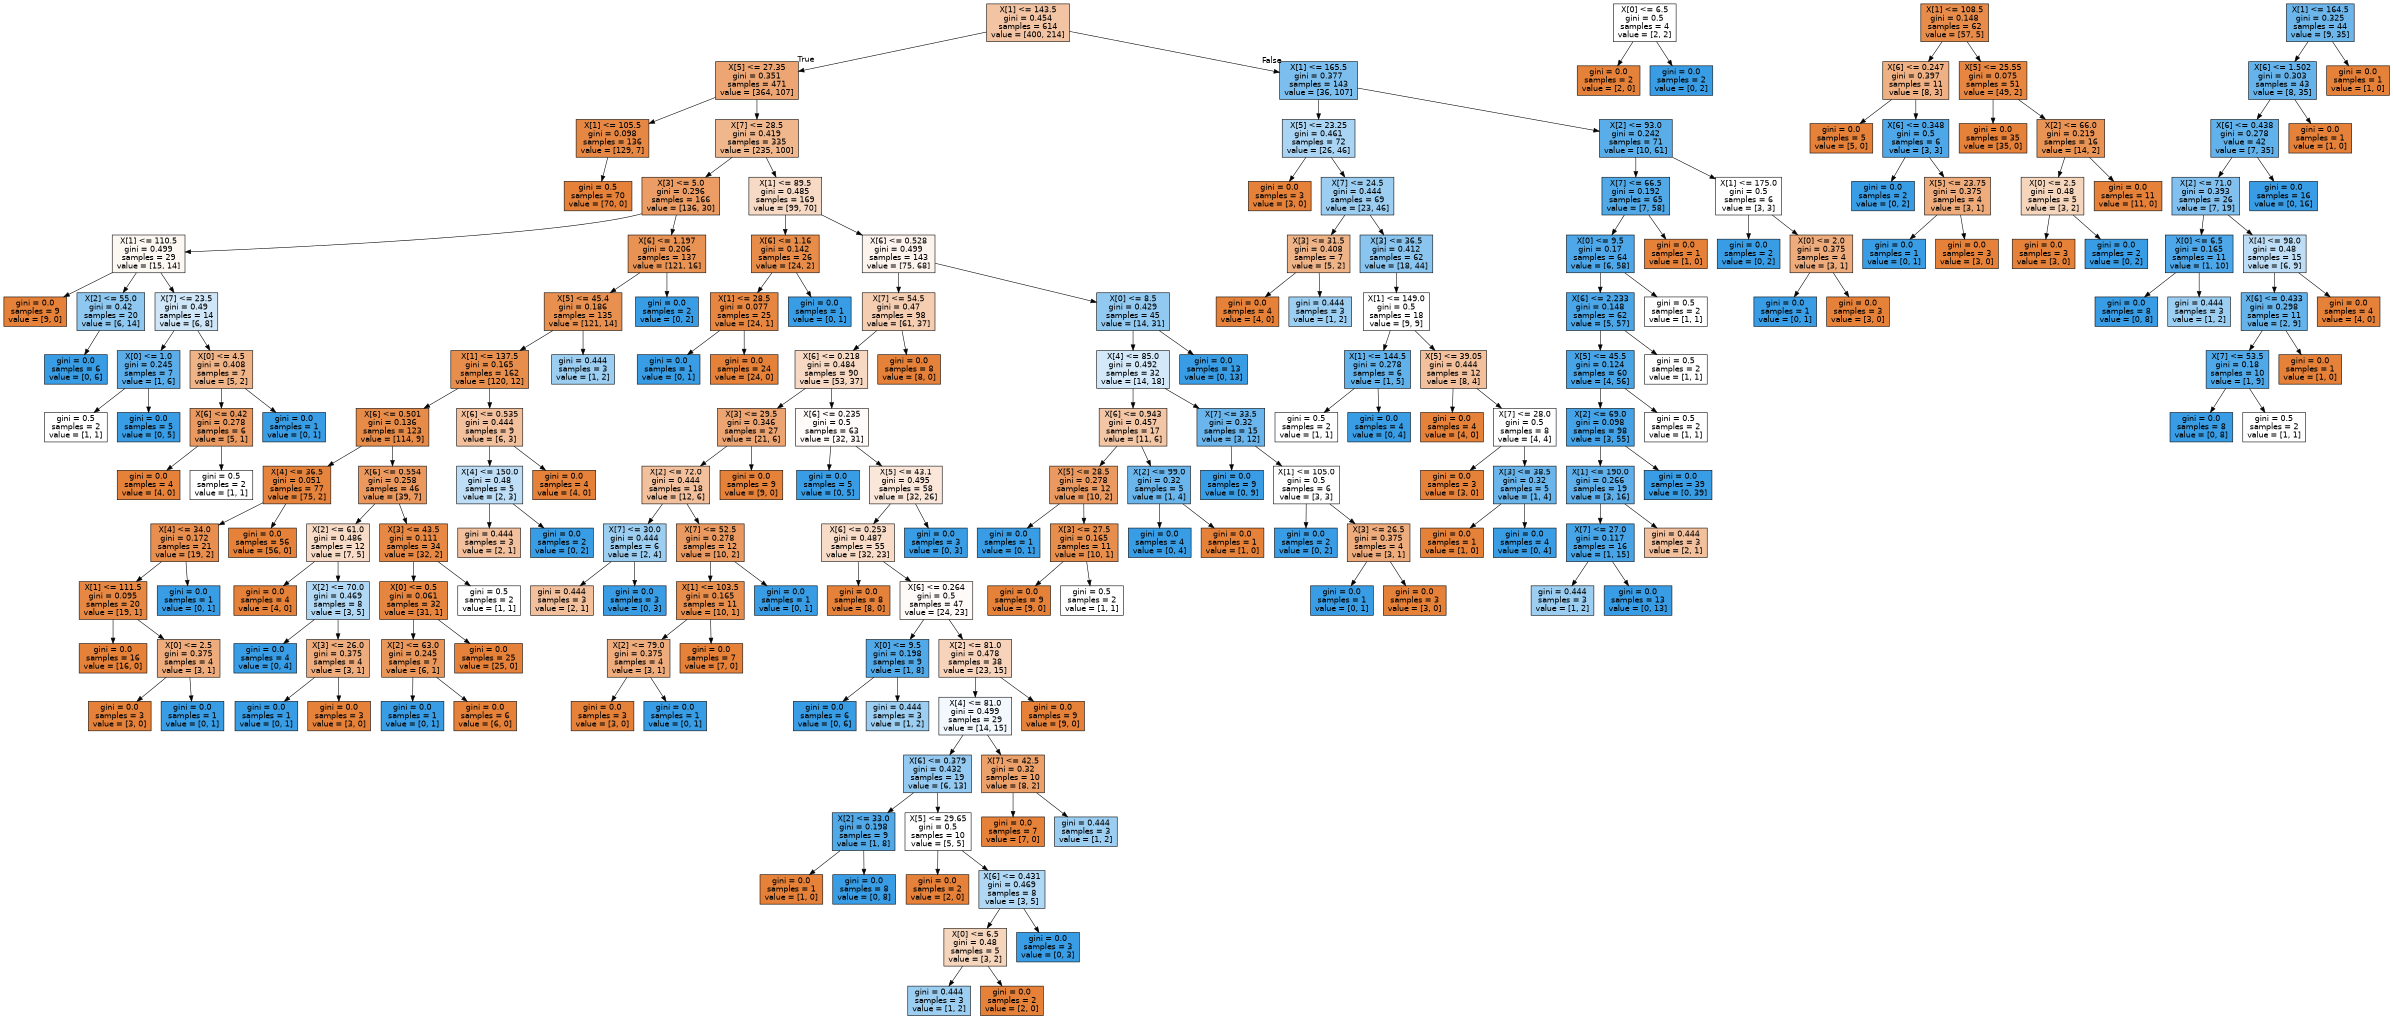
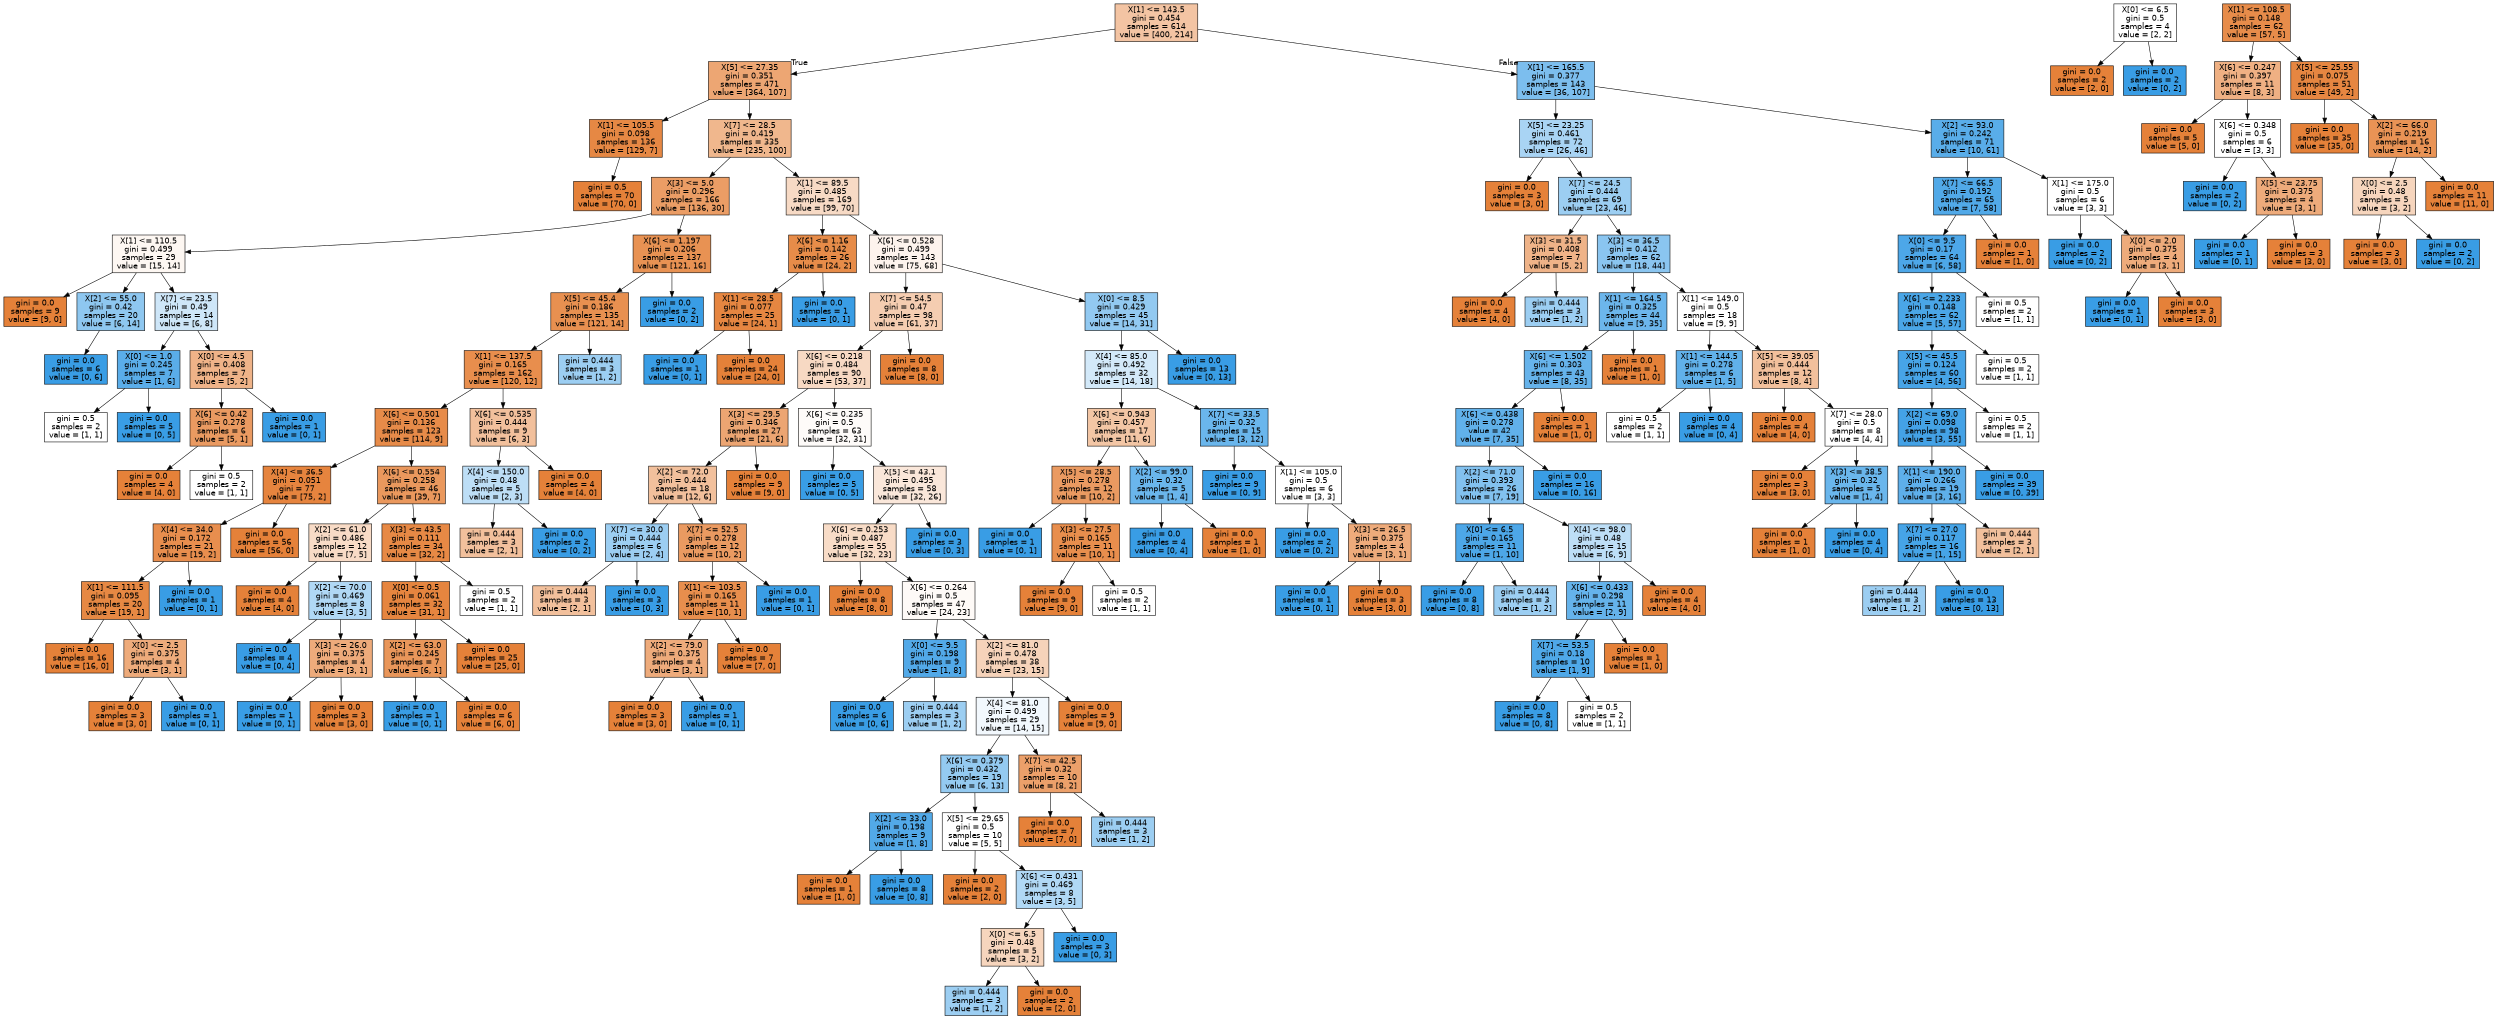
(1916, 138) -> (2248, 138)
none -> (1633, 280)
(297, 485) -> (297, 485)
